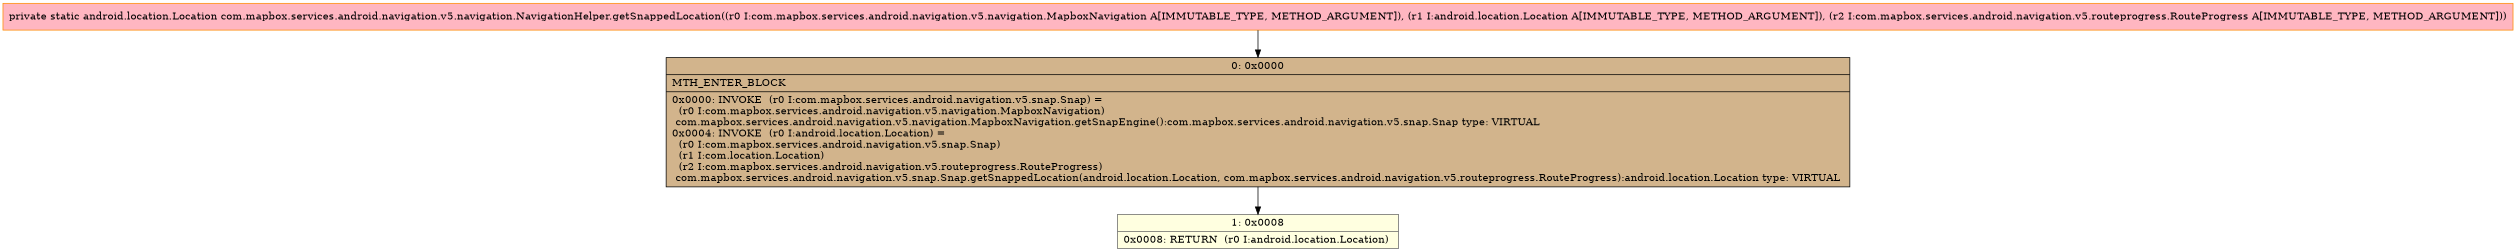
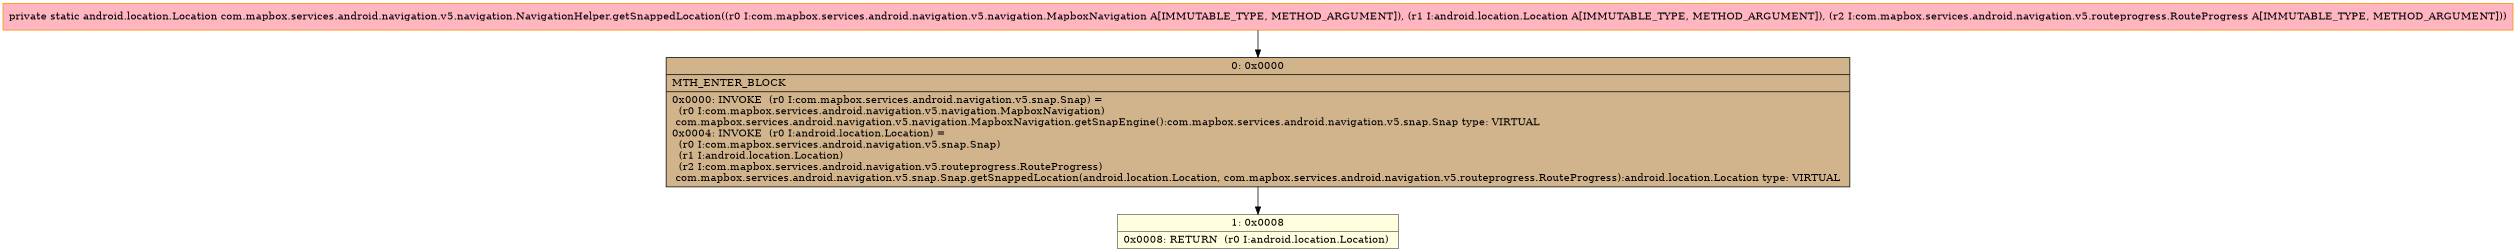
(748, 156) -> (758, 156)
